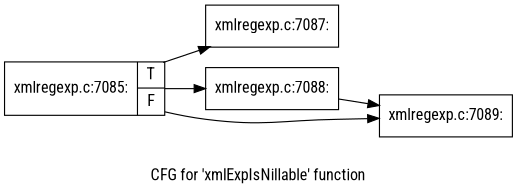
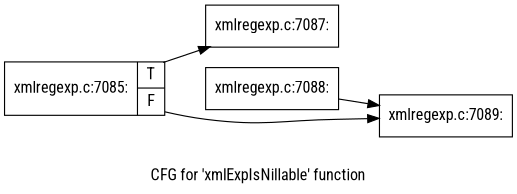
(179, 89) -> none
